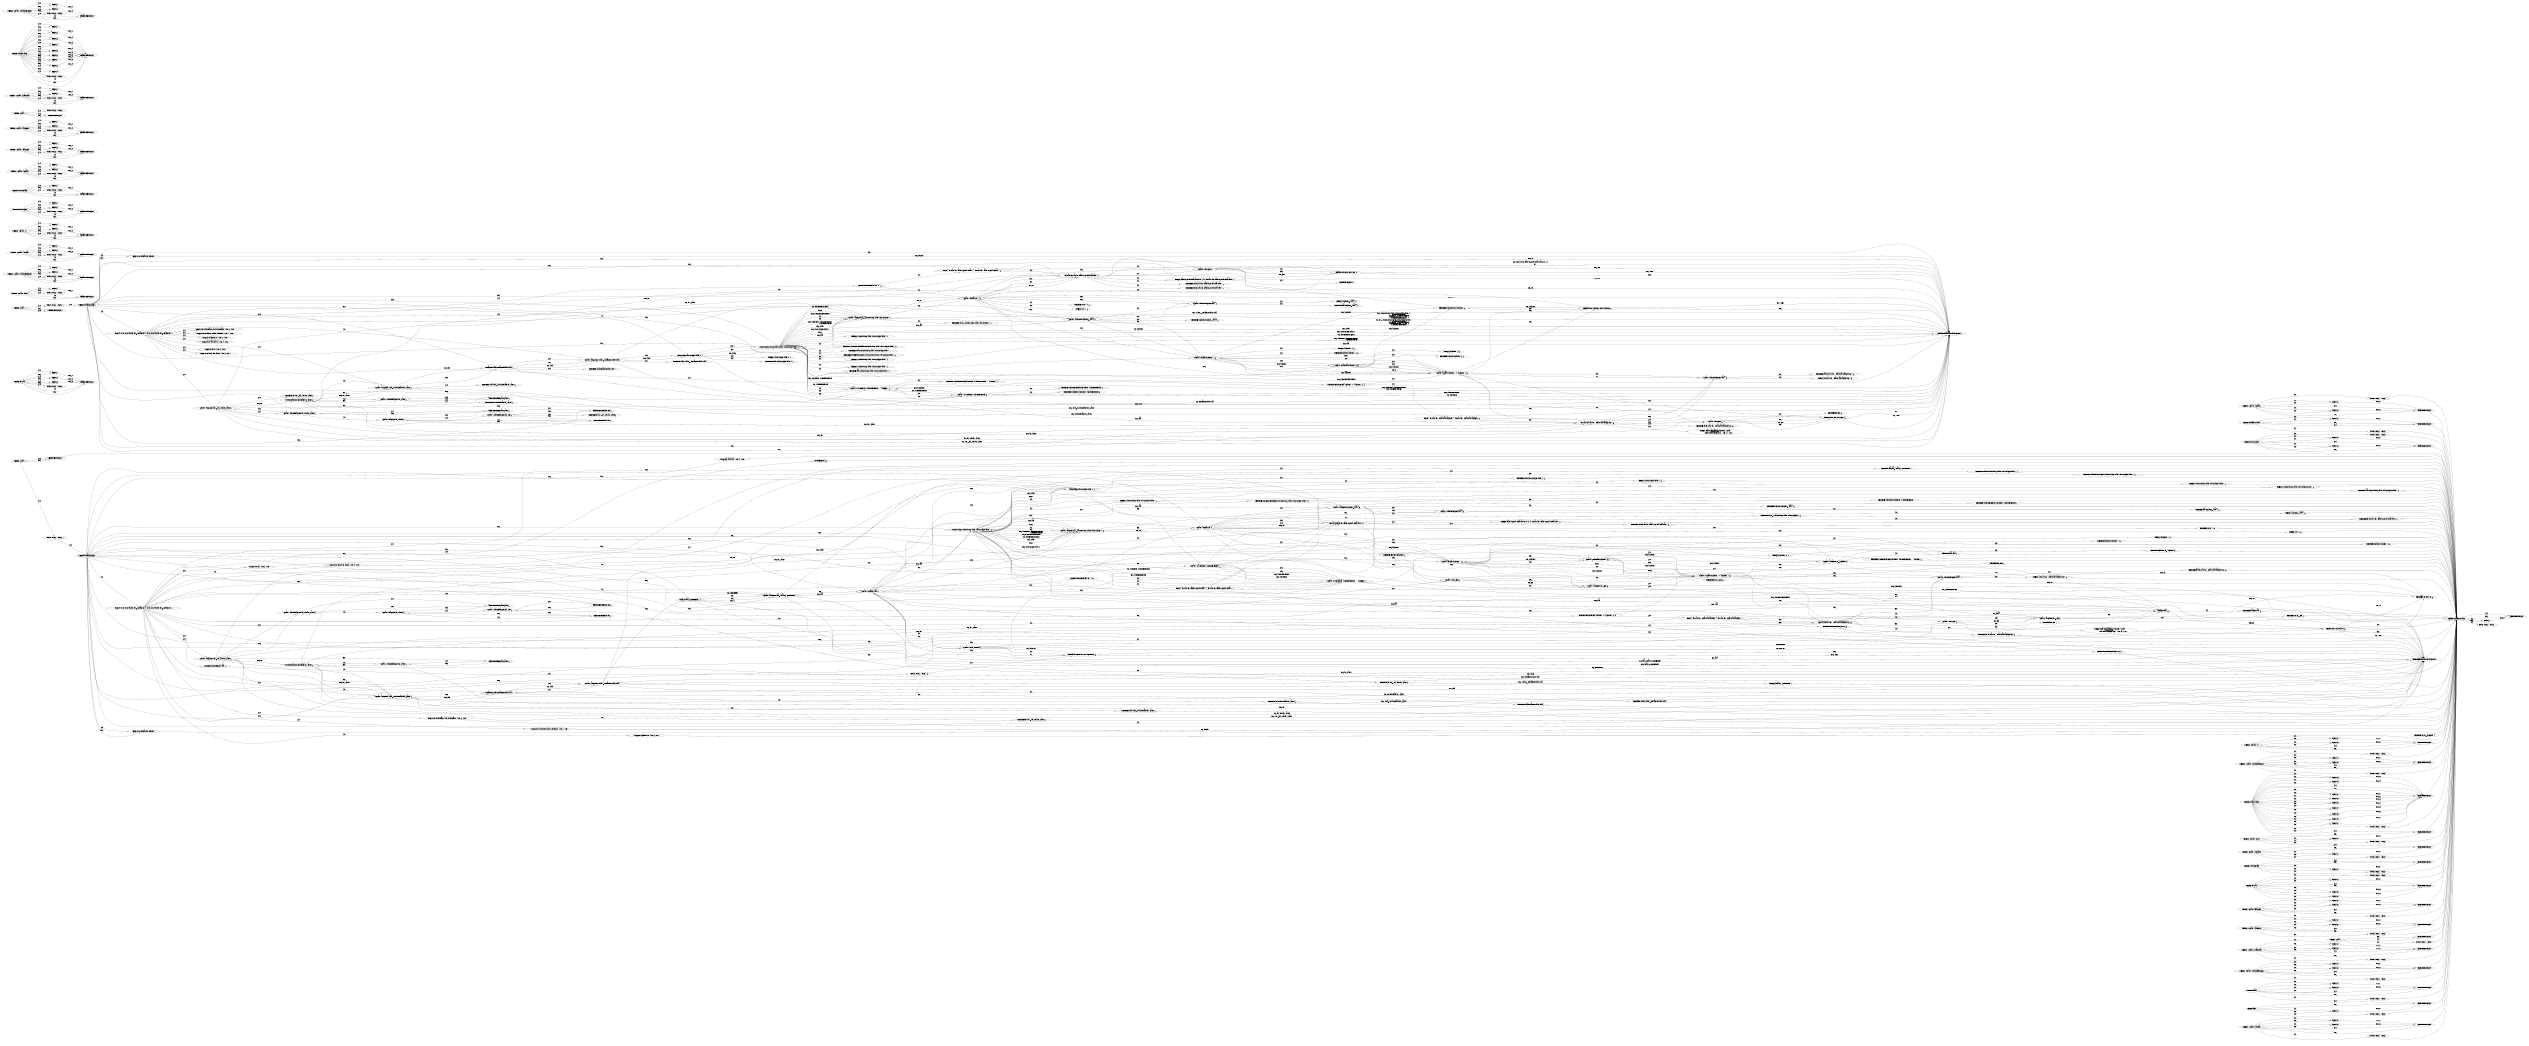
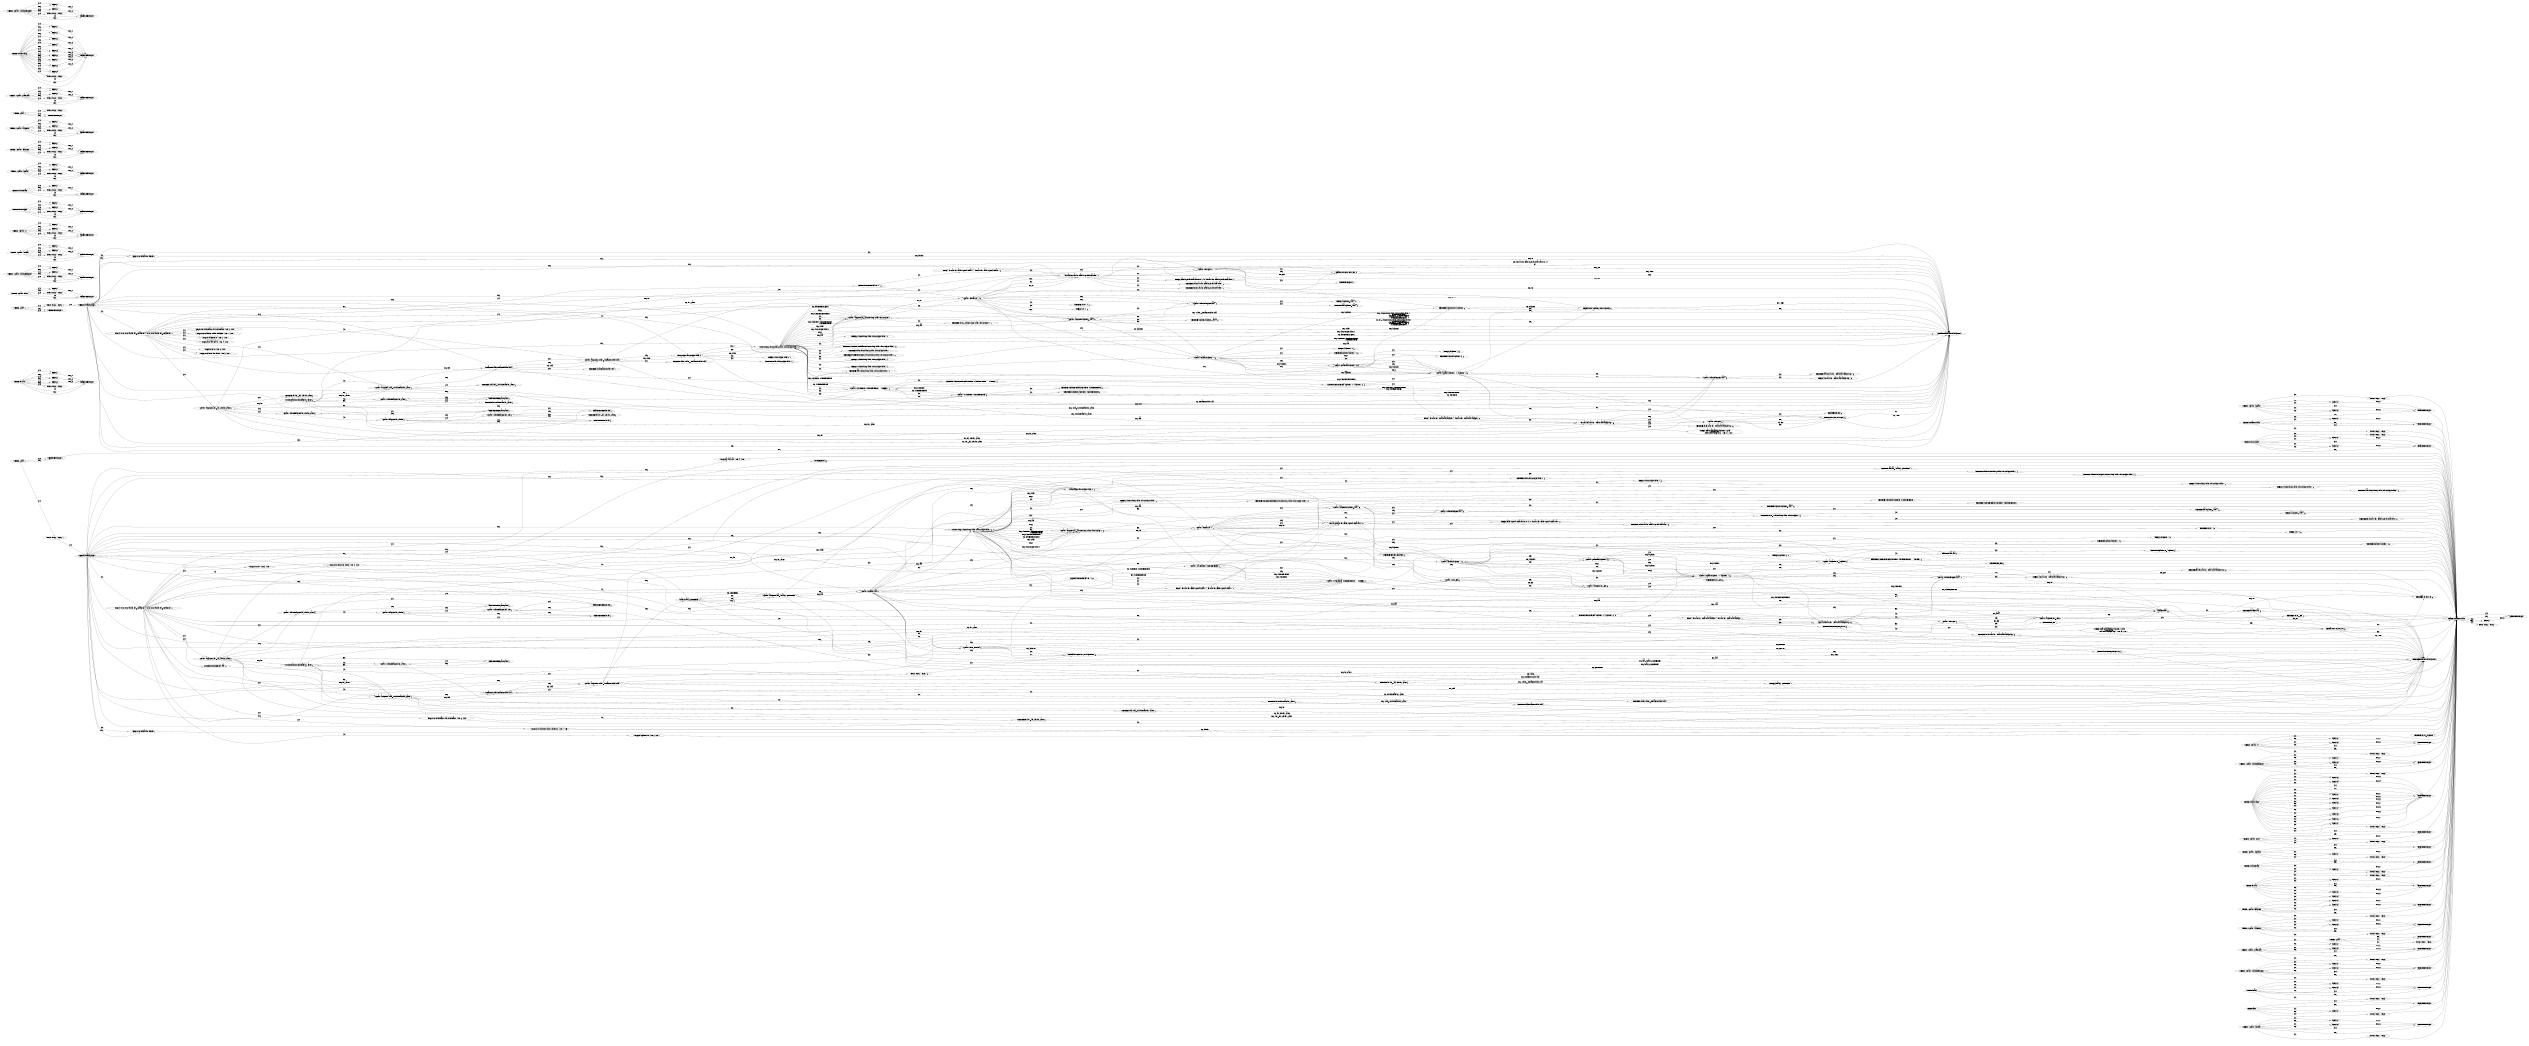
(1531, 307) -> (1531, 307)
(2163, 573) -> (2163, 573)
(2386, 613) -> (2292, 623)
(2252, 623) -> (2252, 623)
